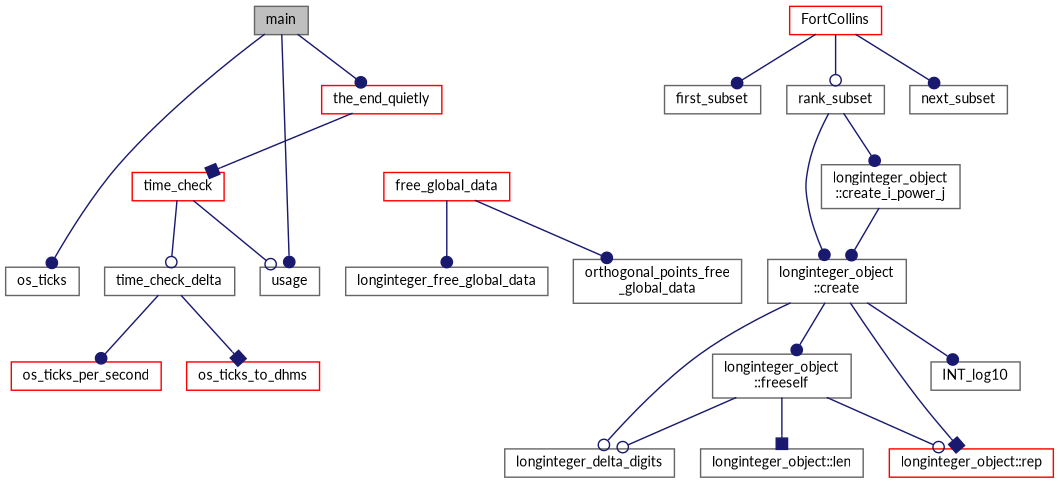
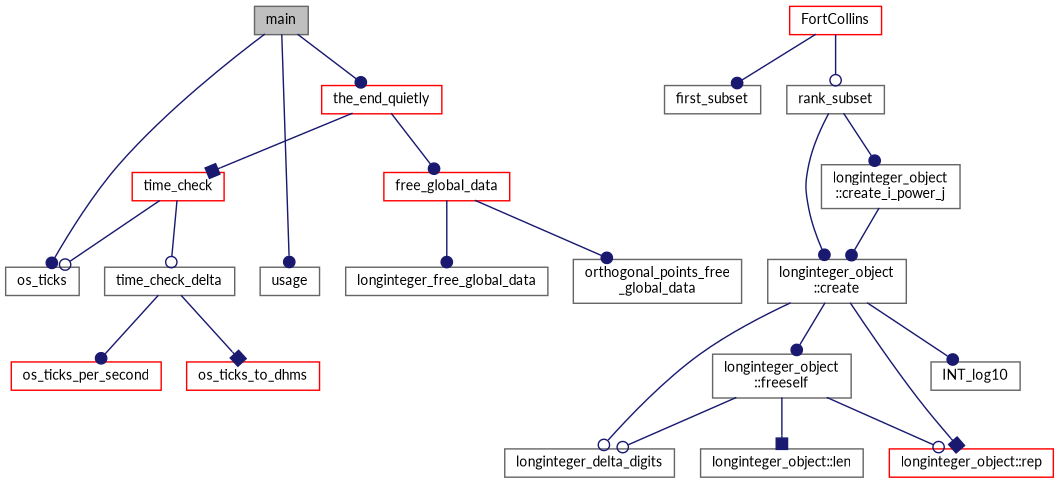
(959, 100) -> none
none -> (411, 139)
(230, 230) -> (115, 231)
